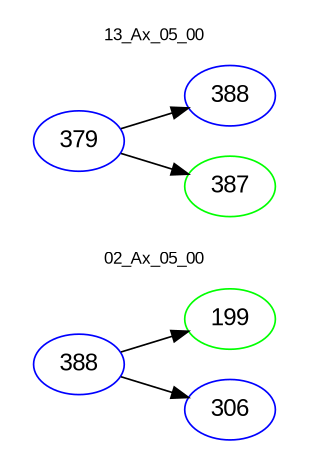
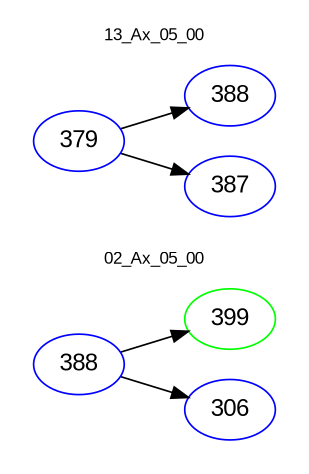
(230, 186) -> (230, 186)
(230, 319) -> (230, 319)
